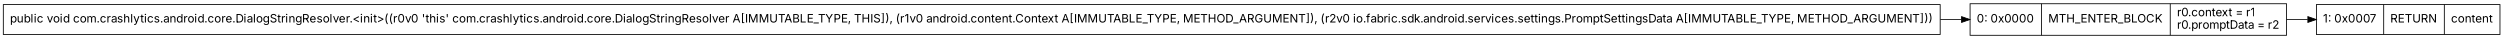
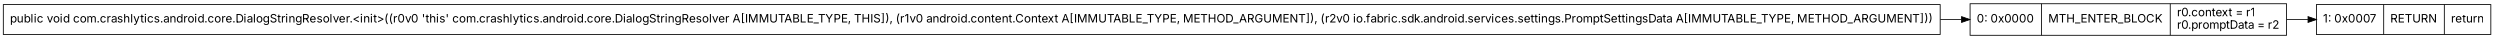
(2472, 19) -> (2468, 19)
